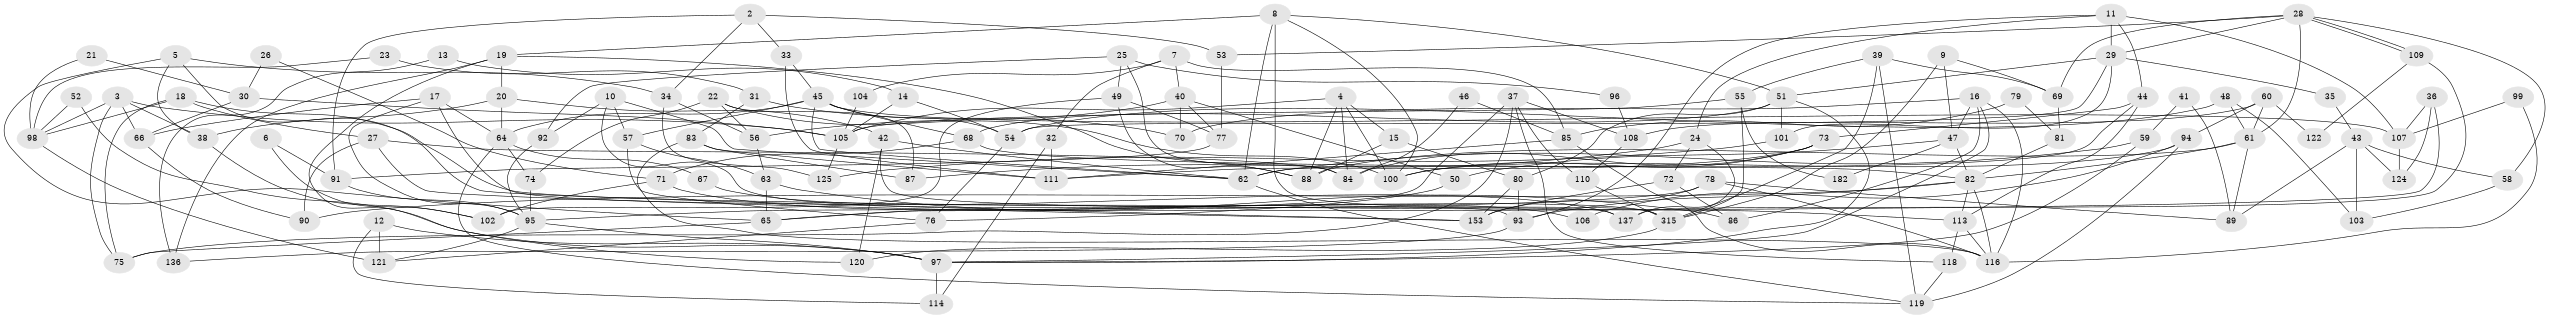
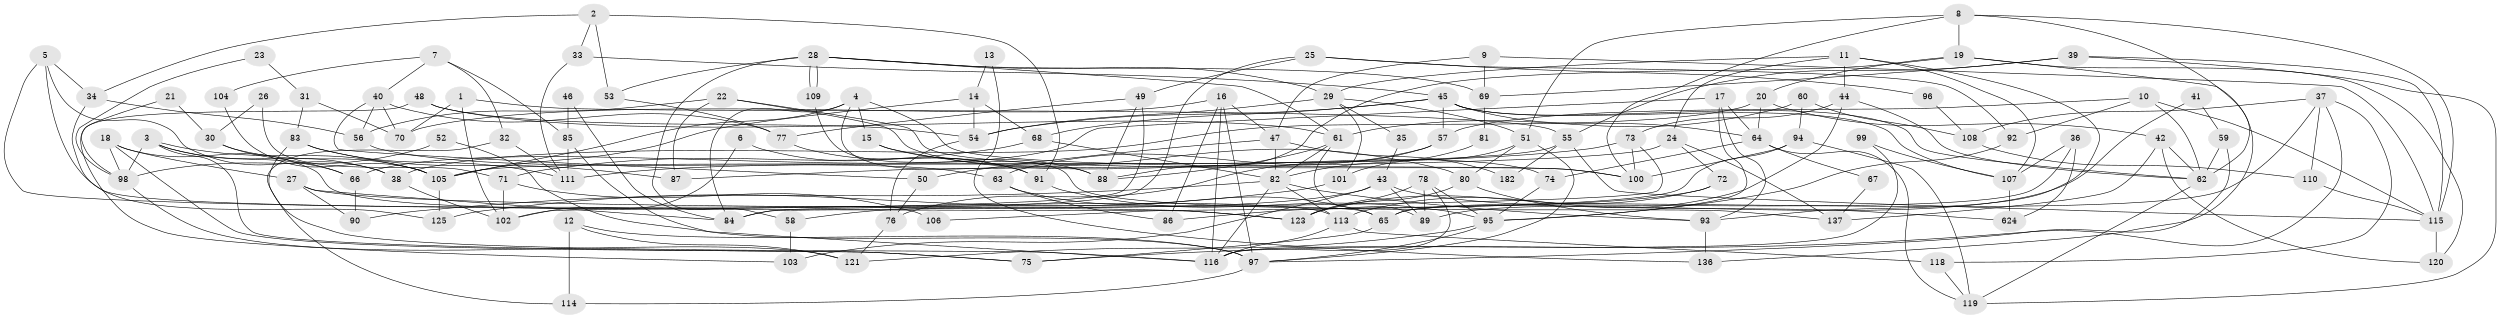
none -> (461, 97)
(2016, 97) -> none
(1375, 118) -> (1006, 118)
(2314, 139) -> none
(2399, 180) -> (2010, 221)
(1476, 221) -> (1298, 221)
(1669, 221) -> (2436, 221)
